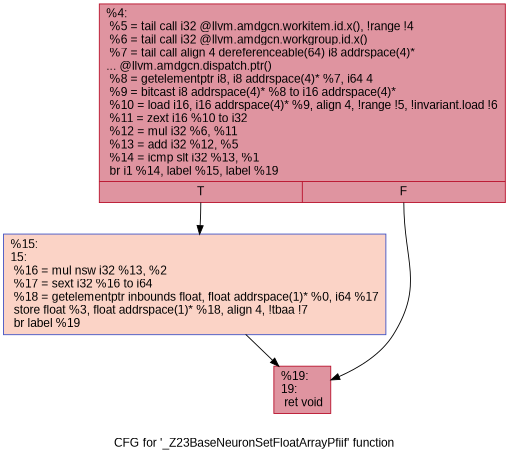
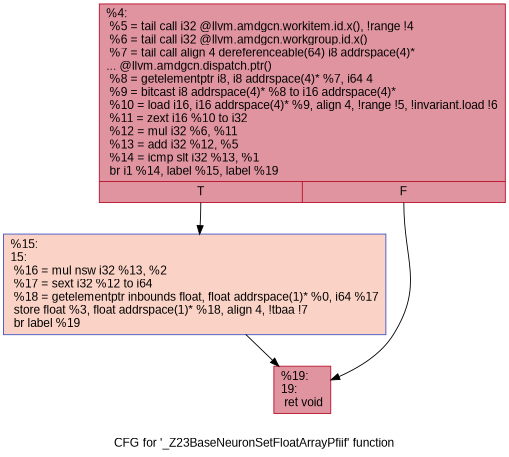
(82, 284) -> (82, 284)
